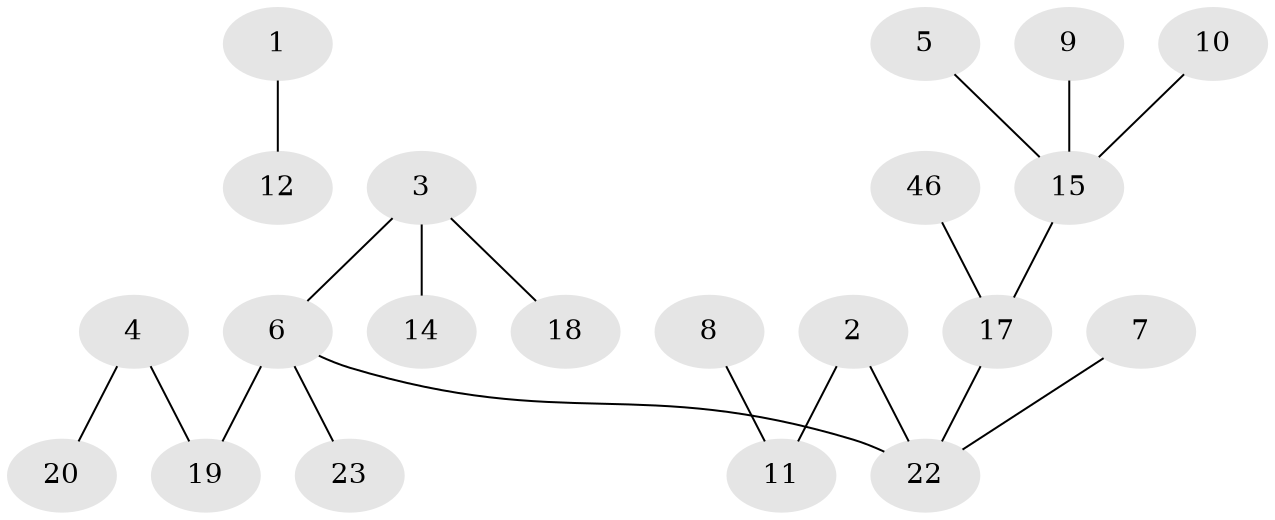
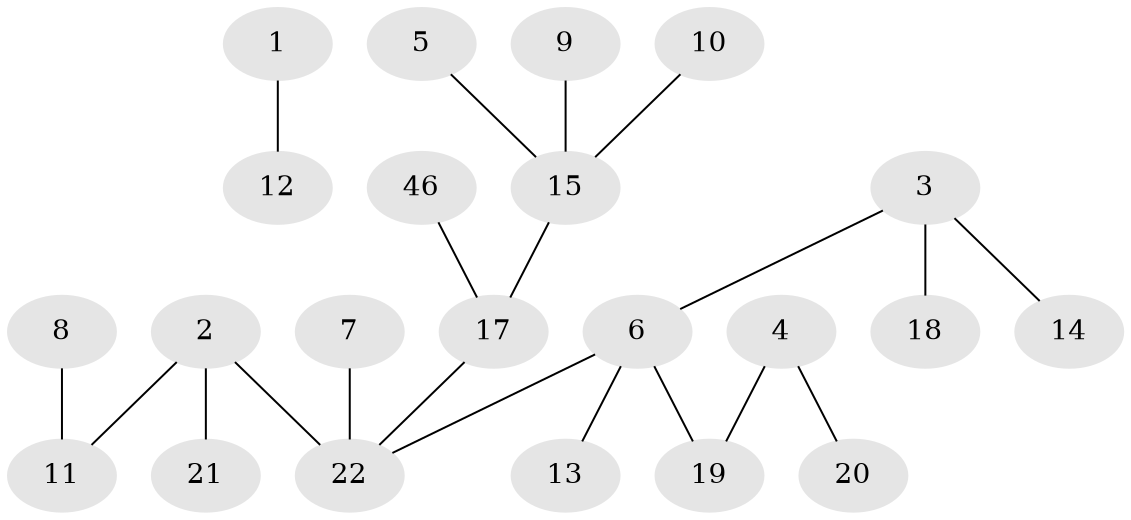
none -> (206, 476)
(350, 476) -> (566, 476)
